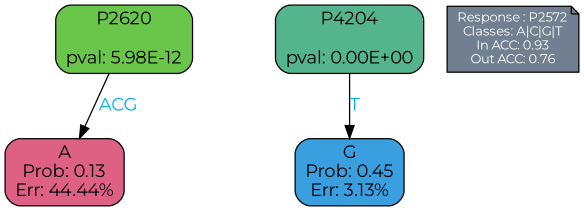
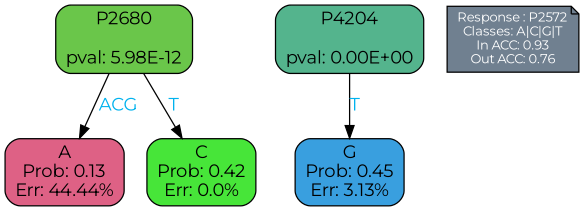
(124, 39) -> (124, 39)
none -> (201, 172)
